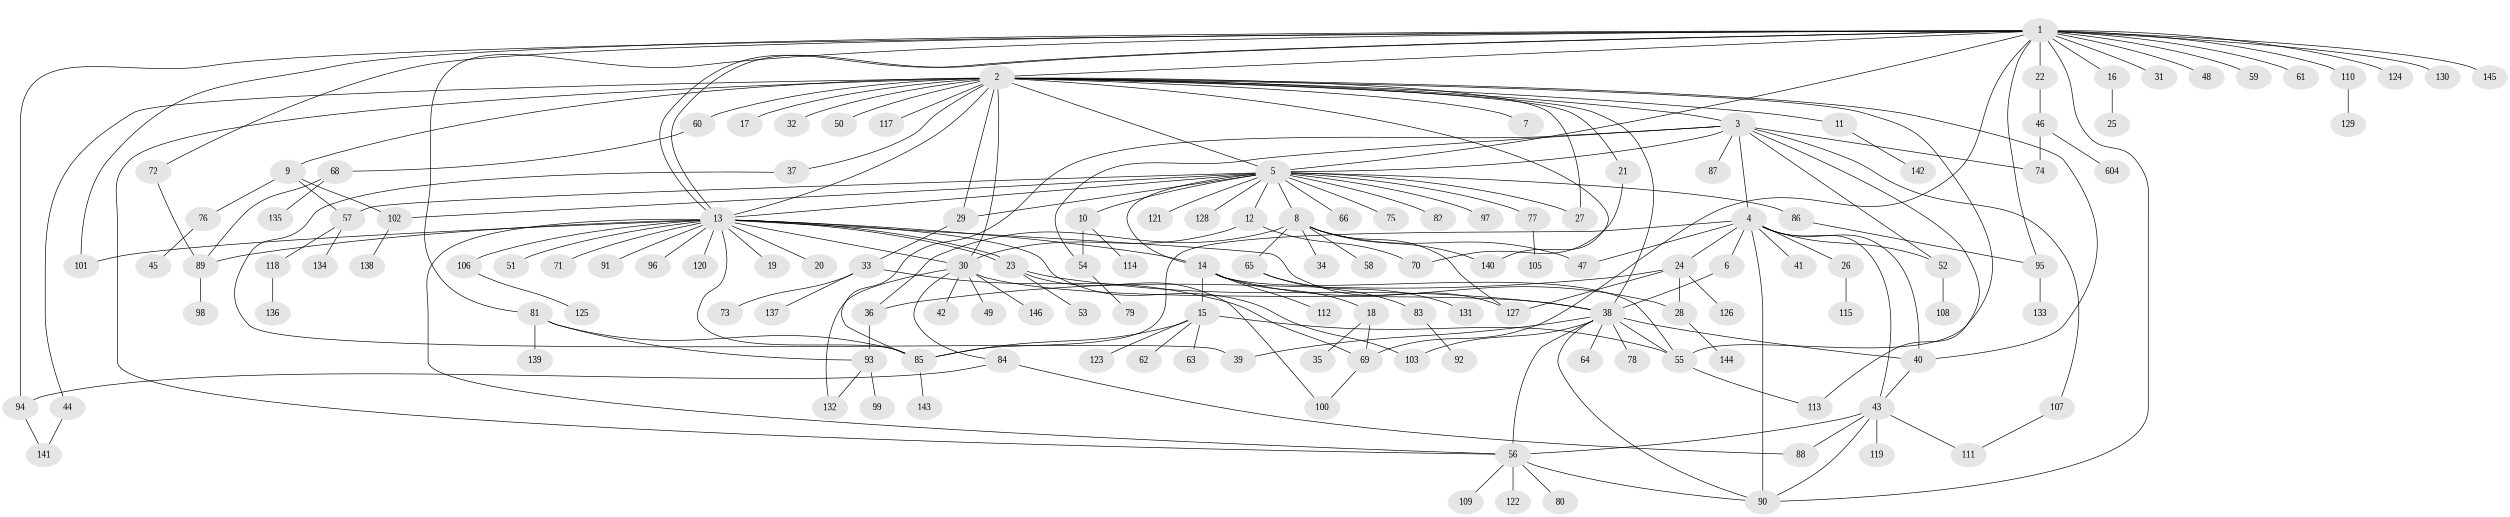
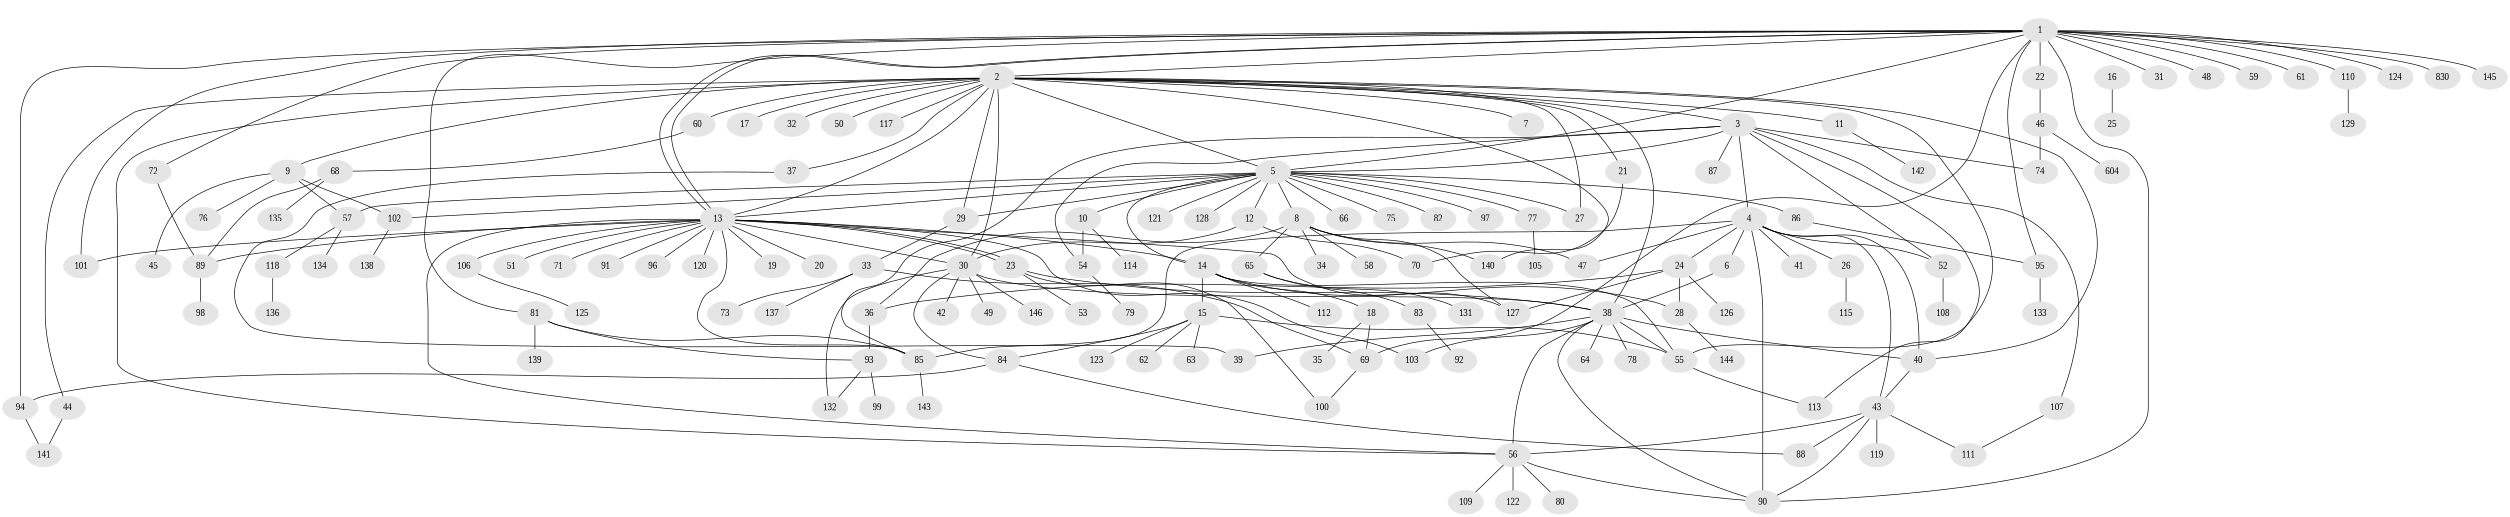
(2076, 54) -> none
(2443, 77) -> (2443, 77)
(178, 243) -> (198, 195)
(1063, 341) -> (1104, 341)
